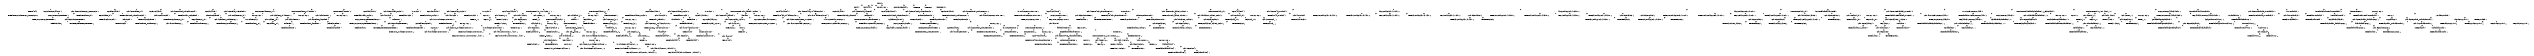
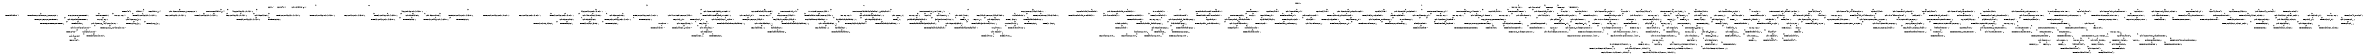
(1629, 9) -> (1245, 14)
(586, 14) -> (255, 8)
(657, 14) -> (1769, 22)
(1288, 14) -> (1883, 9)
(471, 16) -> none
(2291, 17) -> (1159, 13)
(206, 18) -> (1375, 22)
(2424, 18) -> (1150, 30)
(1127, 46) -> (2119, 42)
